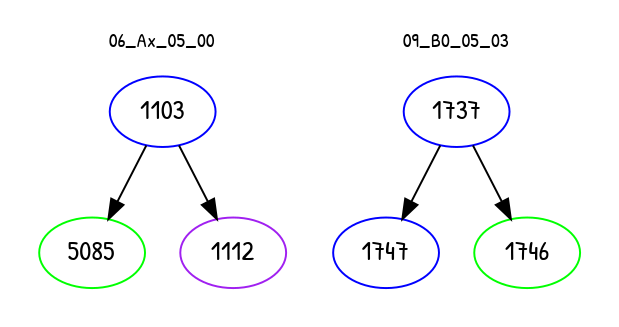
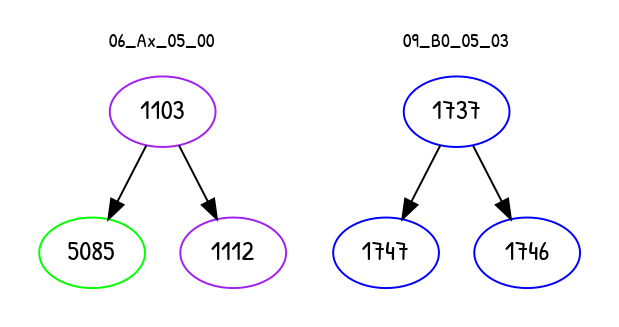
(163, 112) -> (163, 112)
(527, 253) -> (527, 253)
